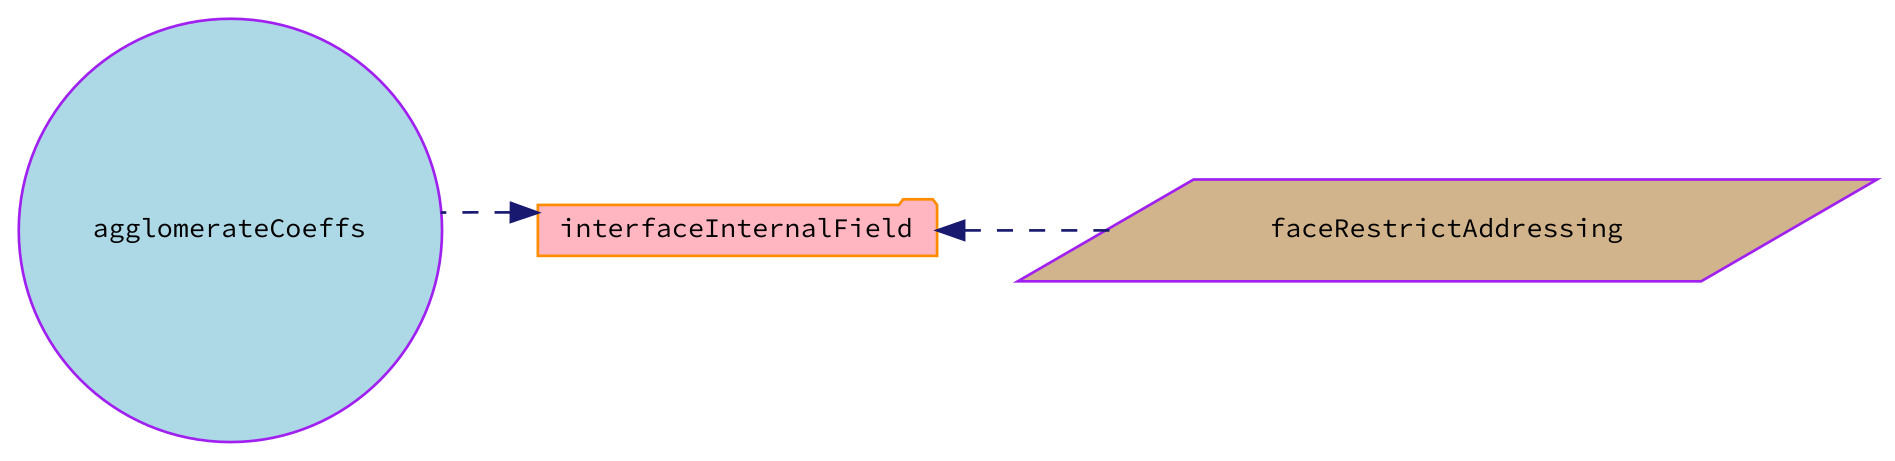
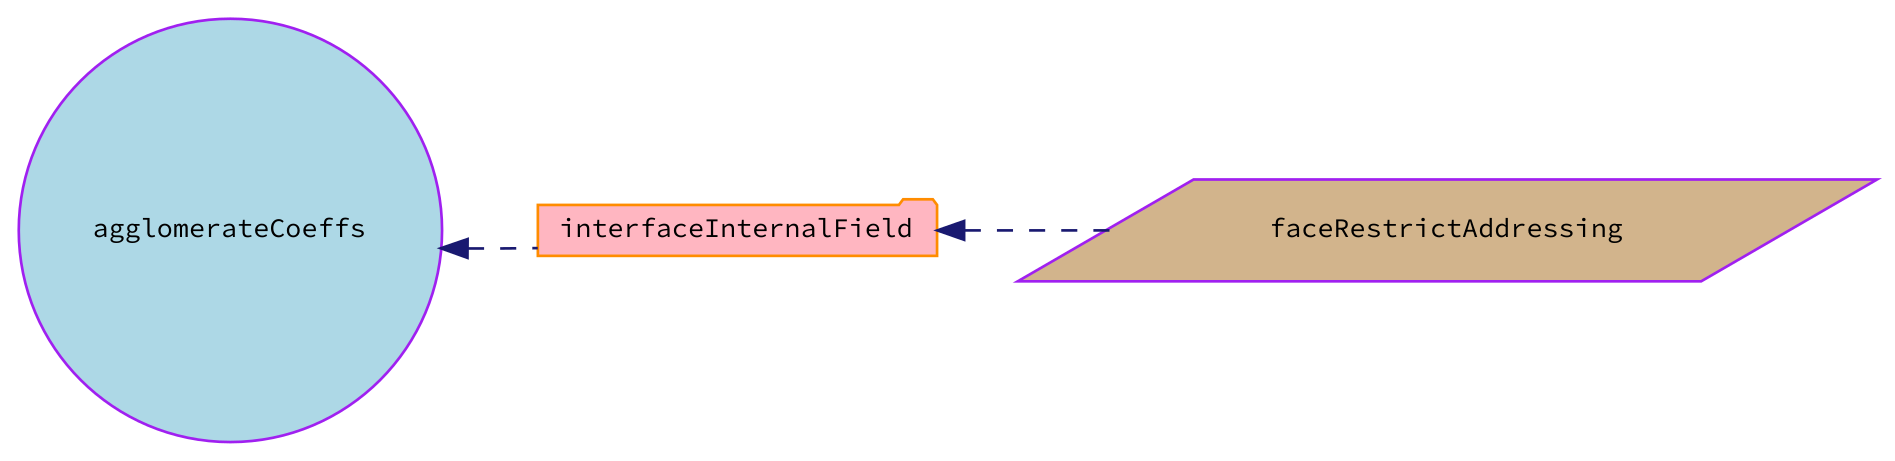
(476, 212) -> (503, 248)
